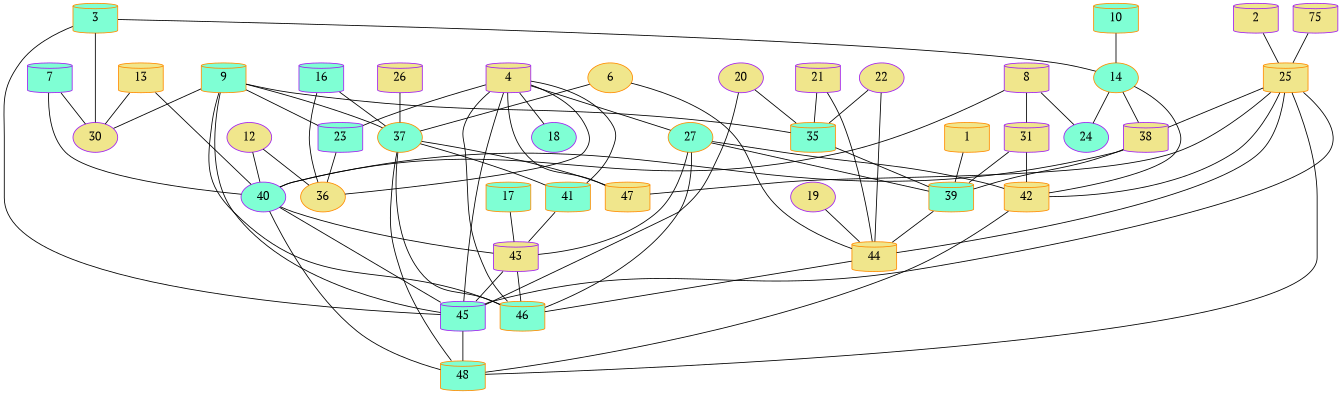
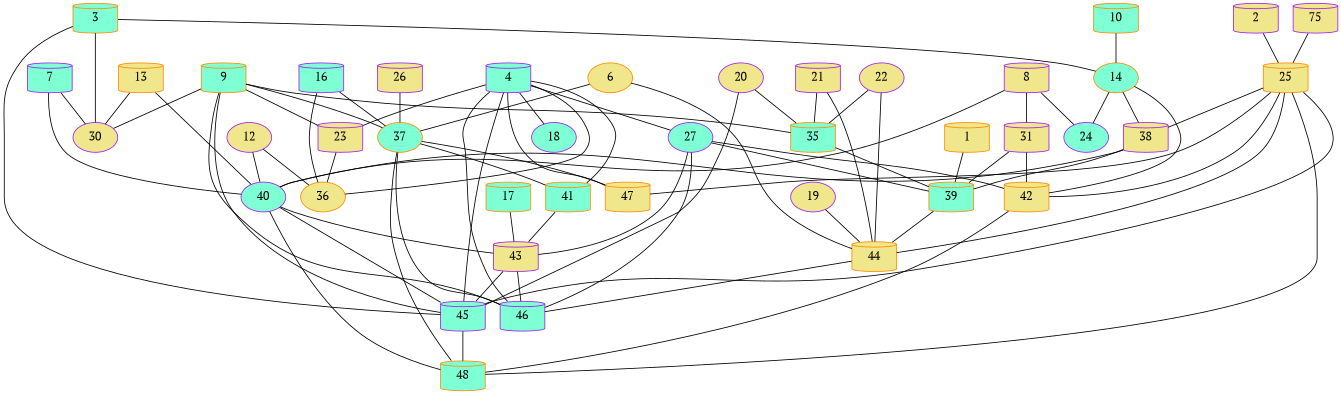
(508, 78) -> (508, 78)
(340, 137) -> (340, 137)
(691, 137) -> (691, 137)
(522, 316) -> (522, 316)
